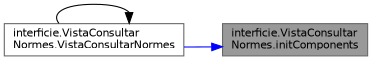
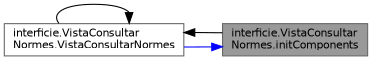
none -> (209, 33)
